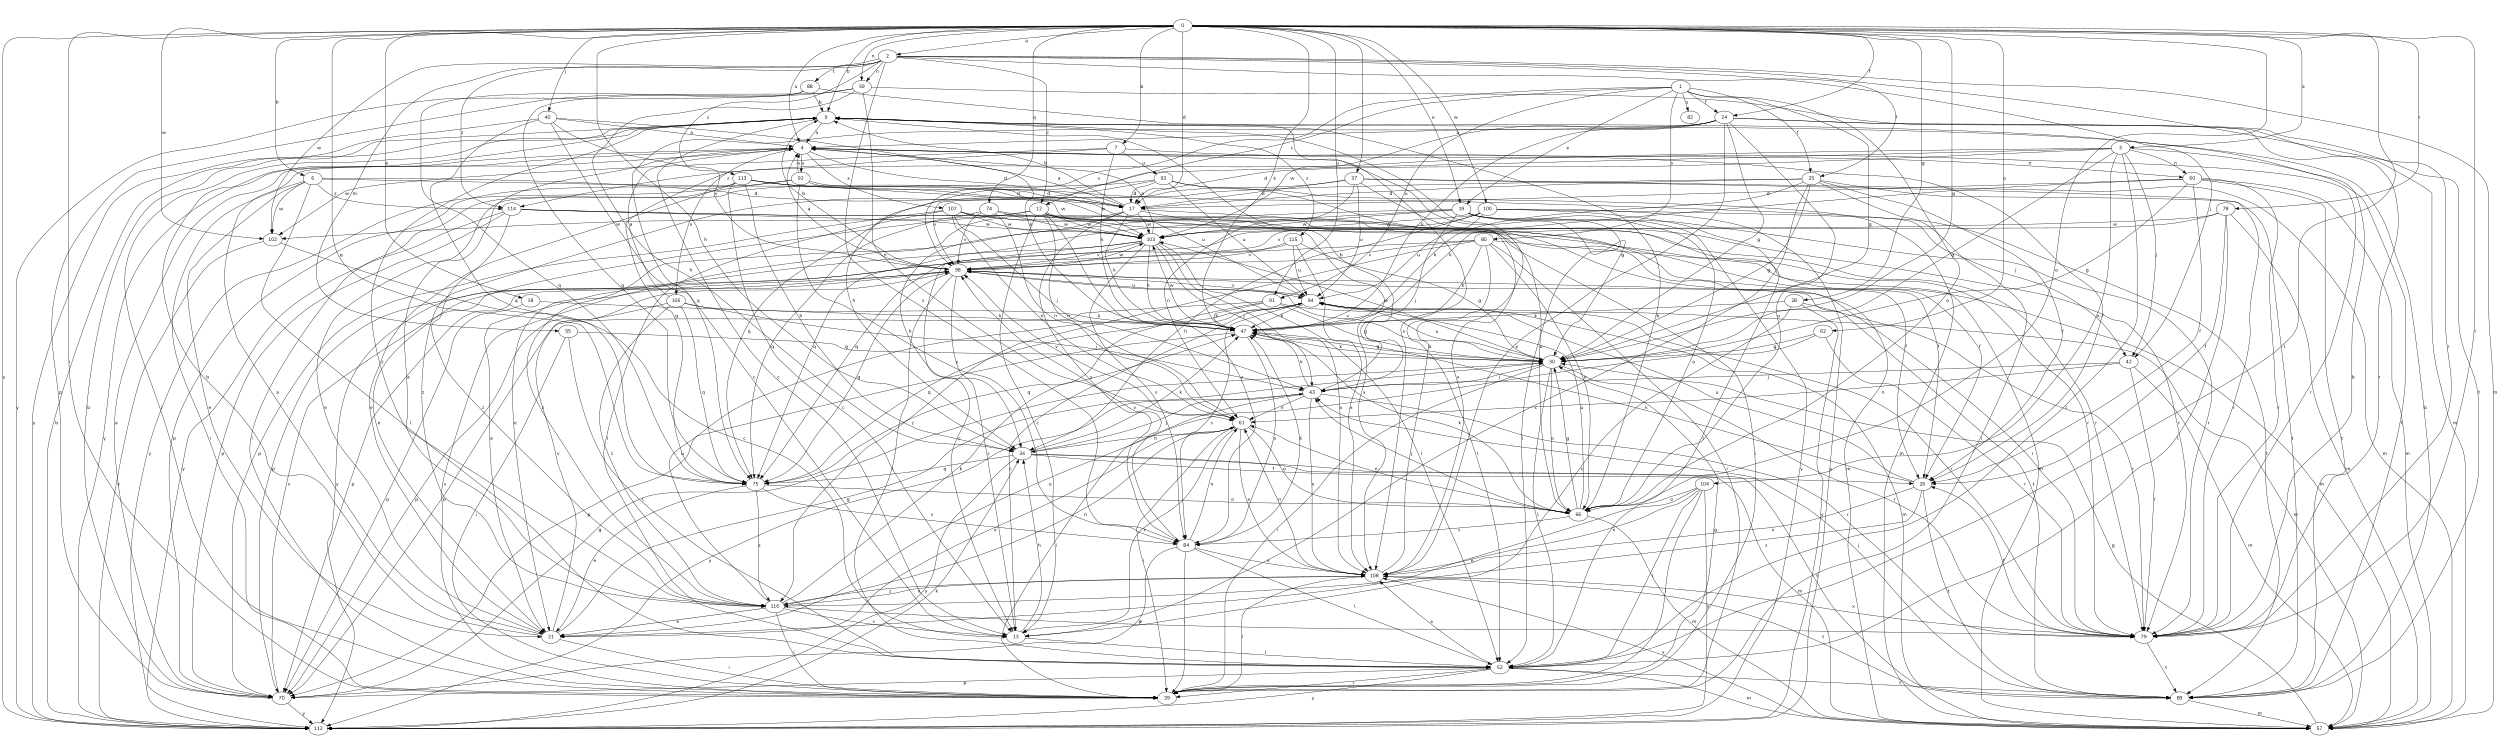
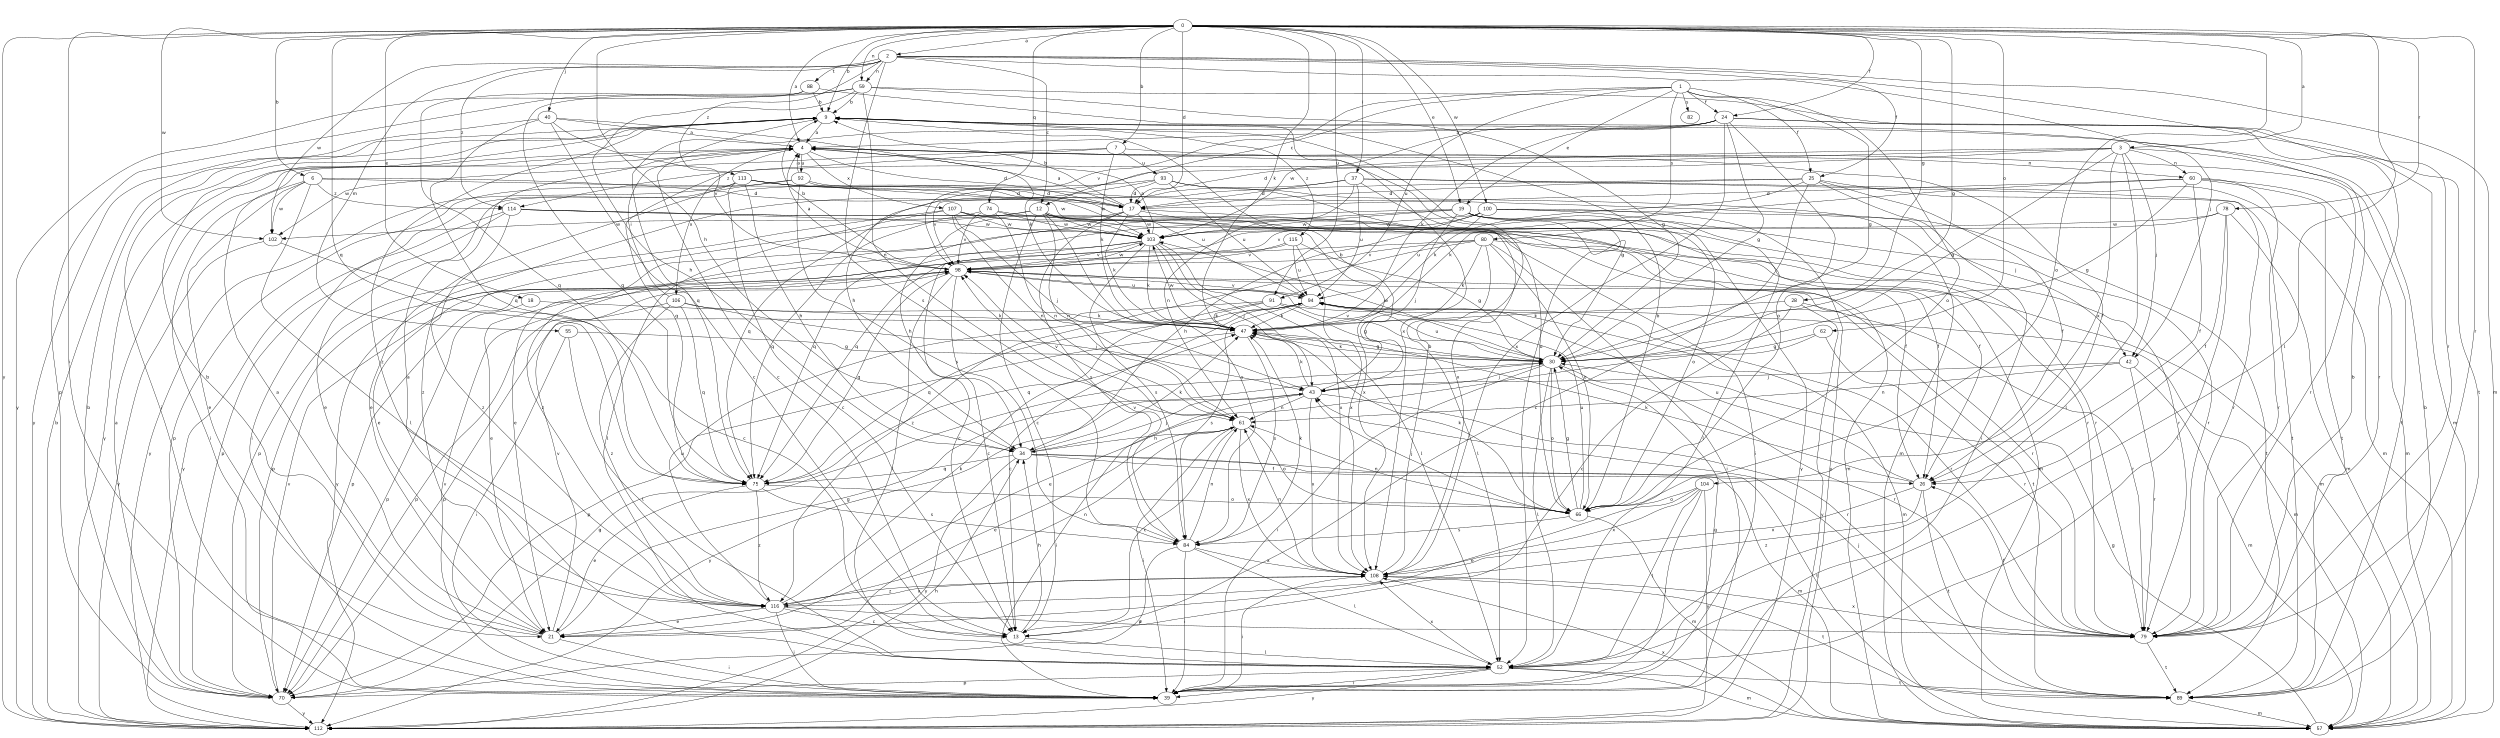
none -> (847, 102)
(631, 224) -> (631, 224)
(1709, 295) -> (1372, 122)
(937, 591) -> (937, 591)
